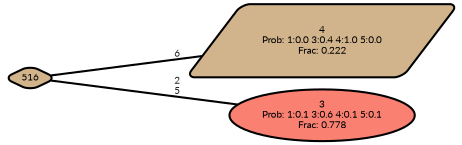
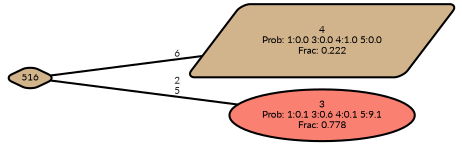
(322, 41) -> (322, 41)
(322, 115) -> (322, 115)
